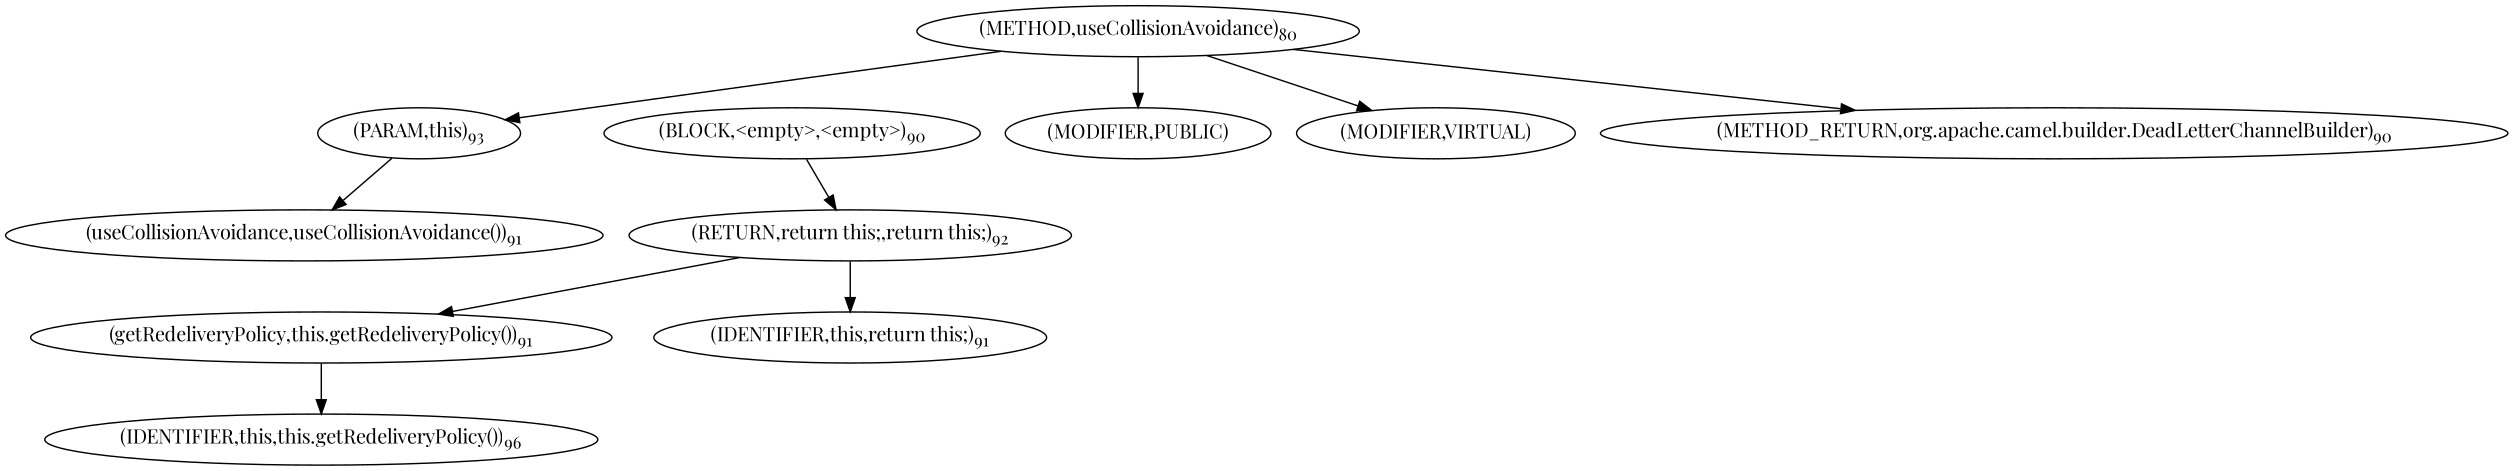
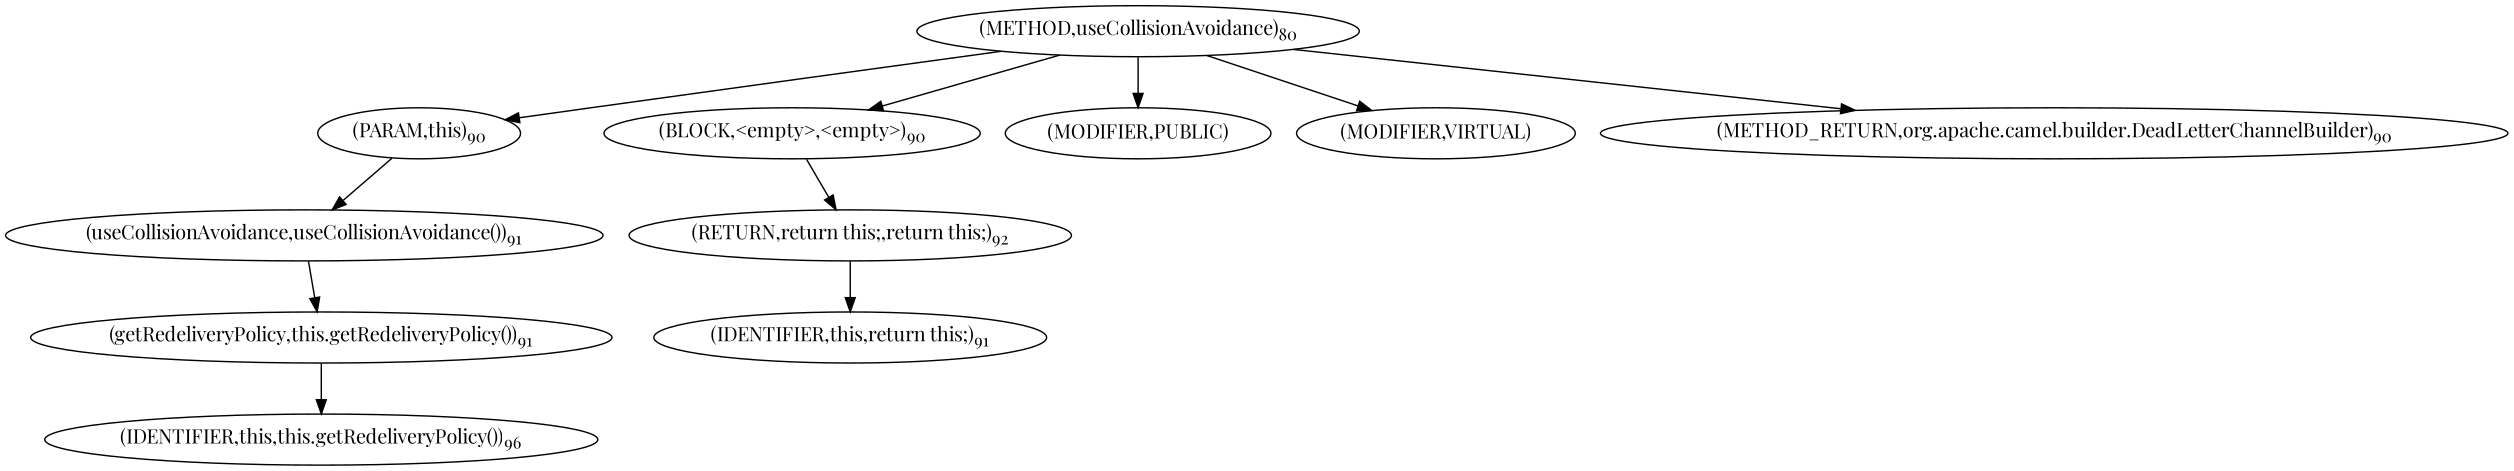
none -> (971, 81)
(477, 131) -> (477, 131)
(596, 285) -> (312, 279)
